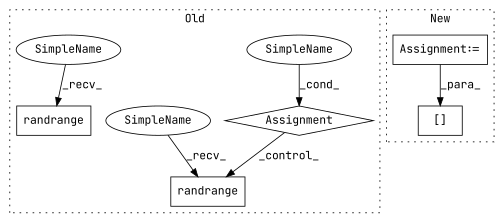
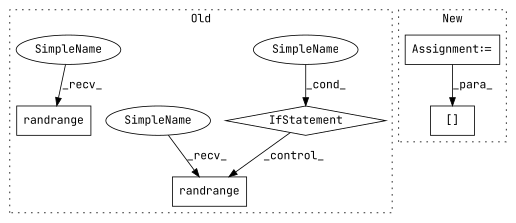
(299, 121) -> (306, 121)
